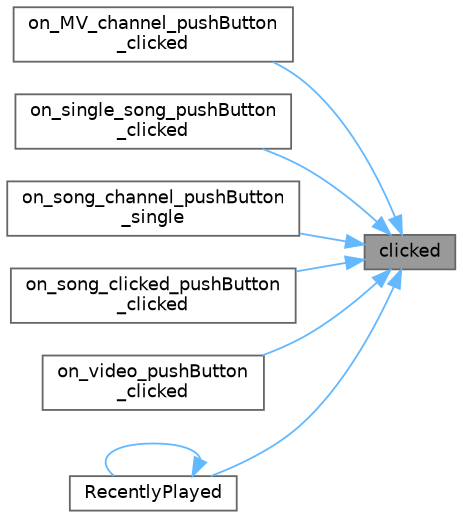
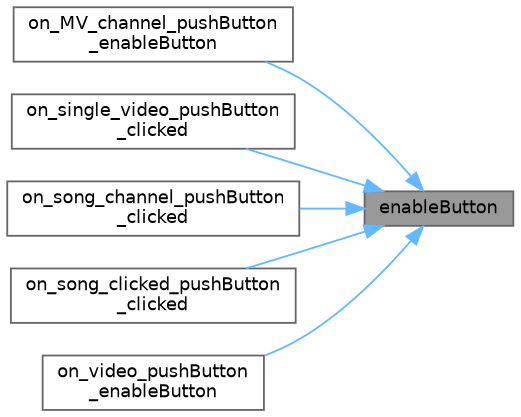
(153, 34) -> (153, 34)
(153, 122) -> (153, 122)
(153, 209) -> (153, 209)
(410, 252) -> (439, 209)
(153, 383) -> (153, 383)
(153, 493) -> none
